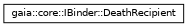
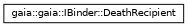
(94, 14) -> (94, 14)
